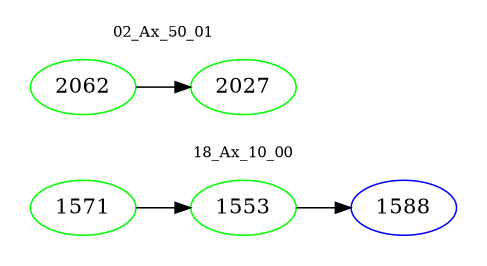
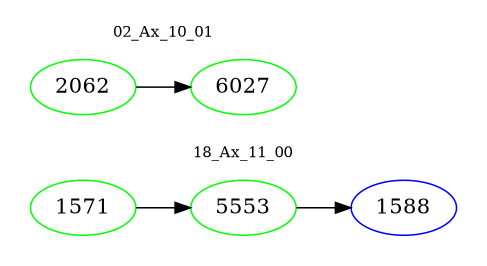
(163, 33) -> (163, 33)
(244, 87) -> (244, 87)
(244, 154) -> (244, 154)
(244, 208) -> (244, 208)
